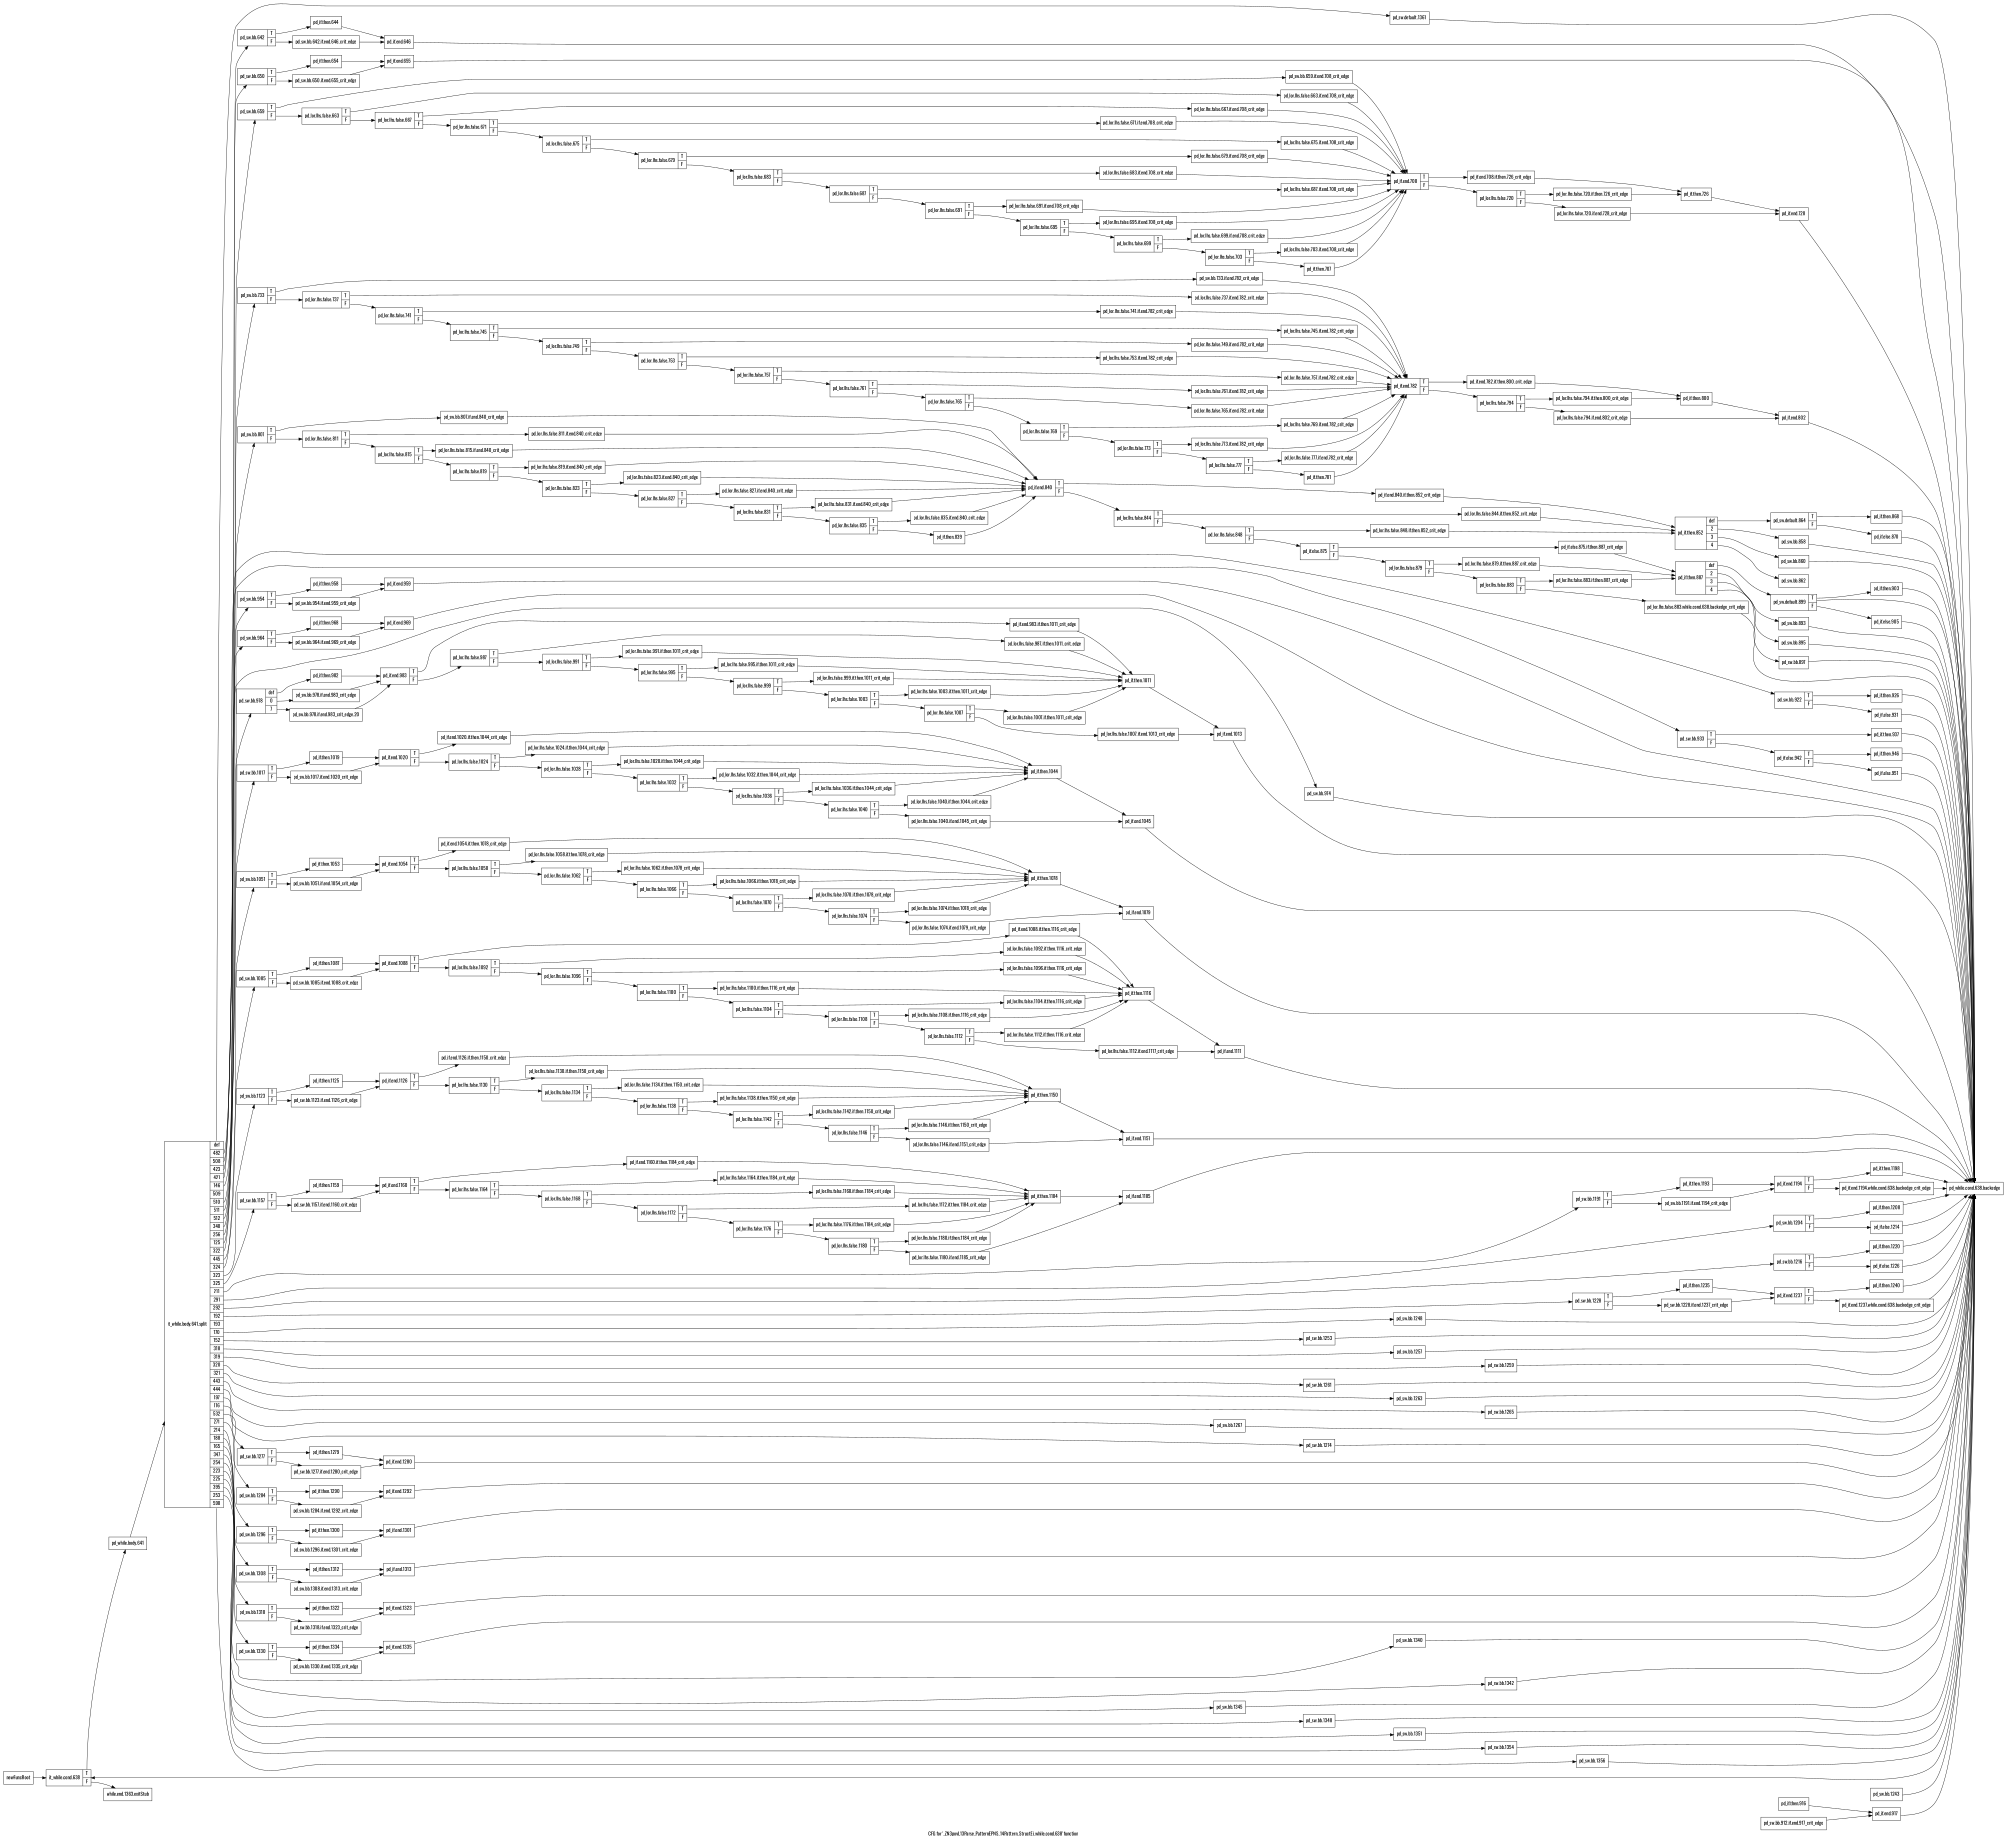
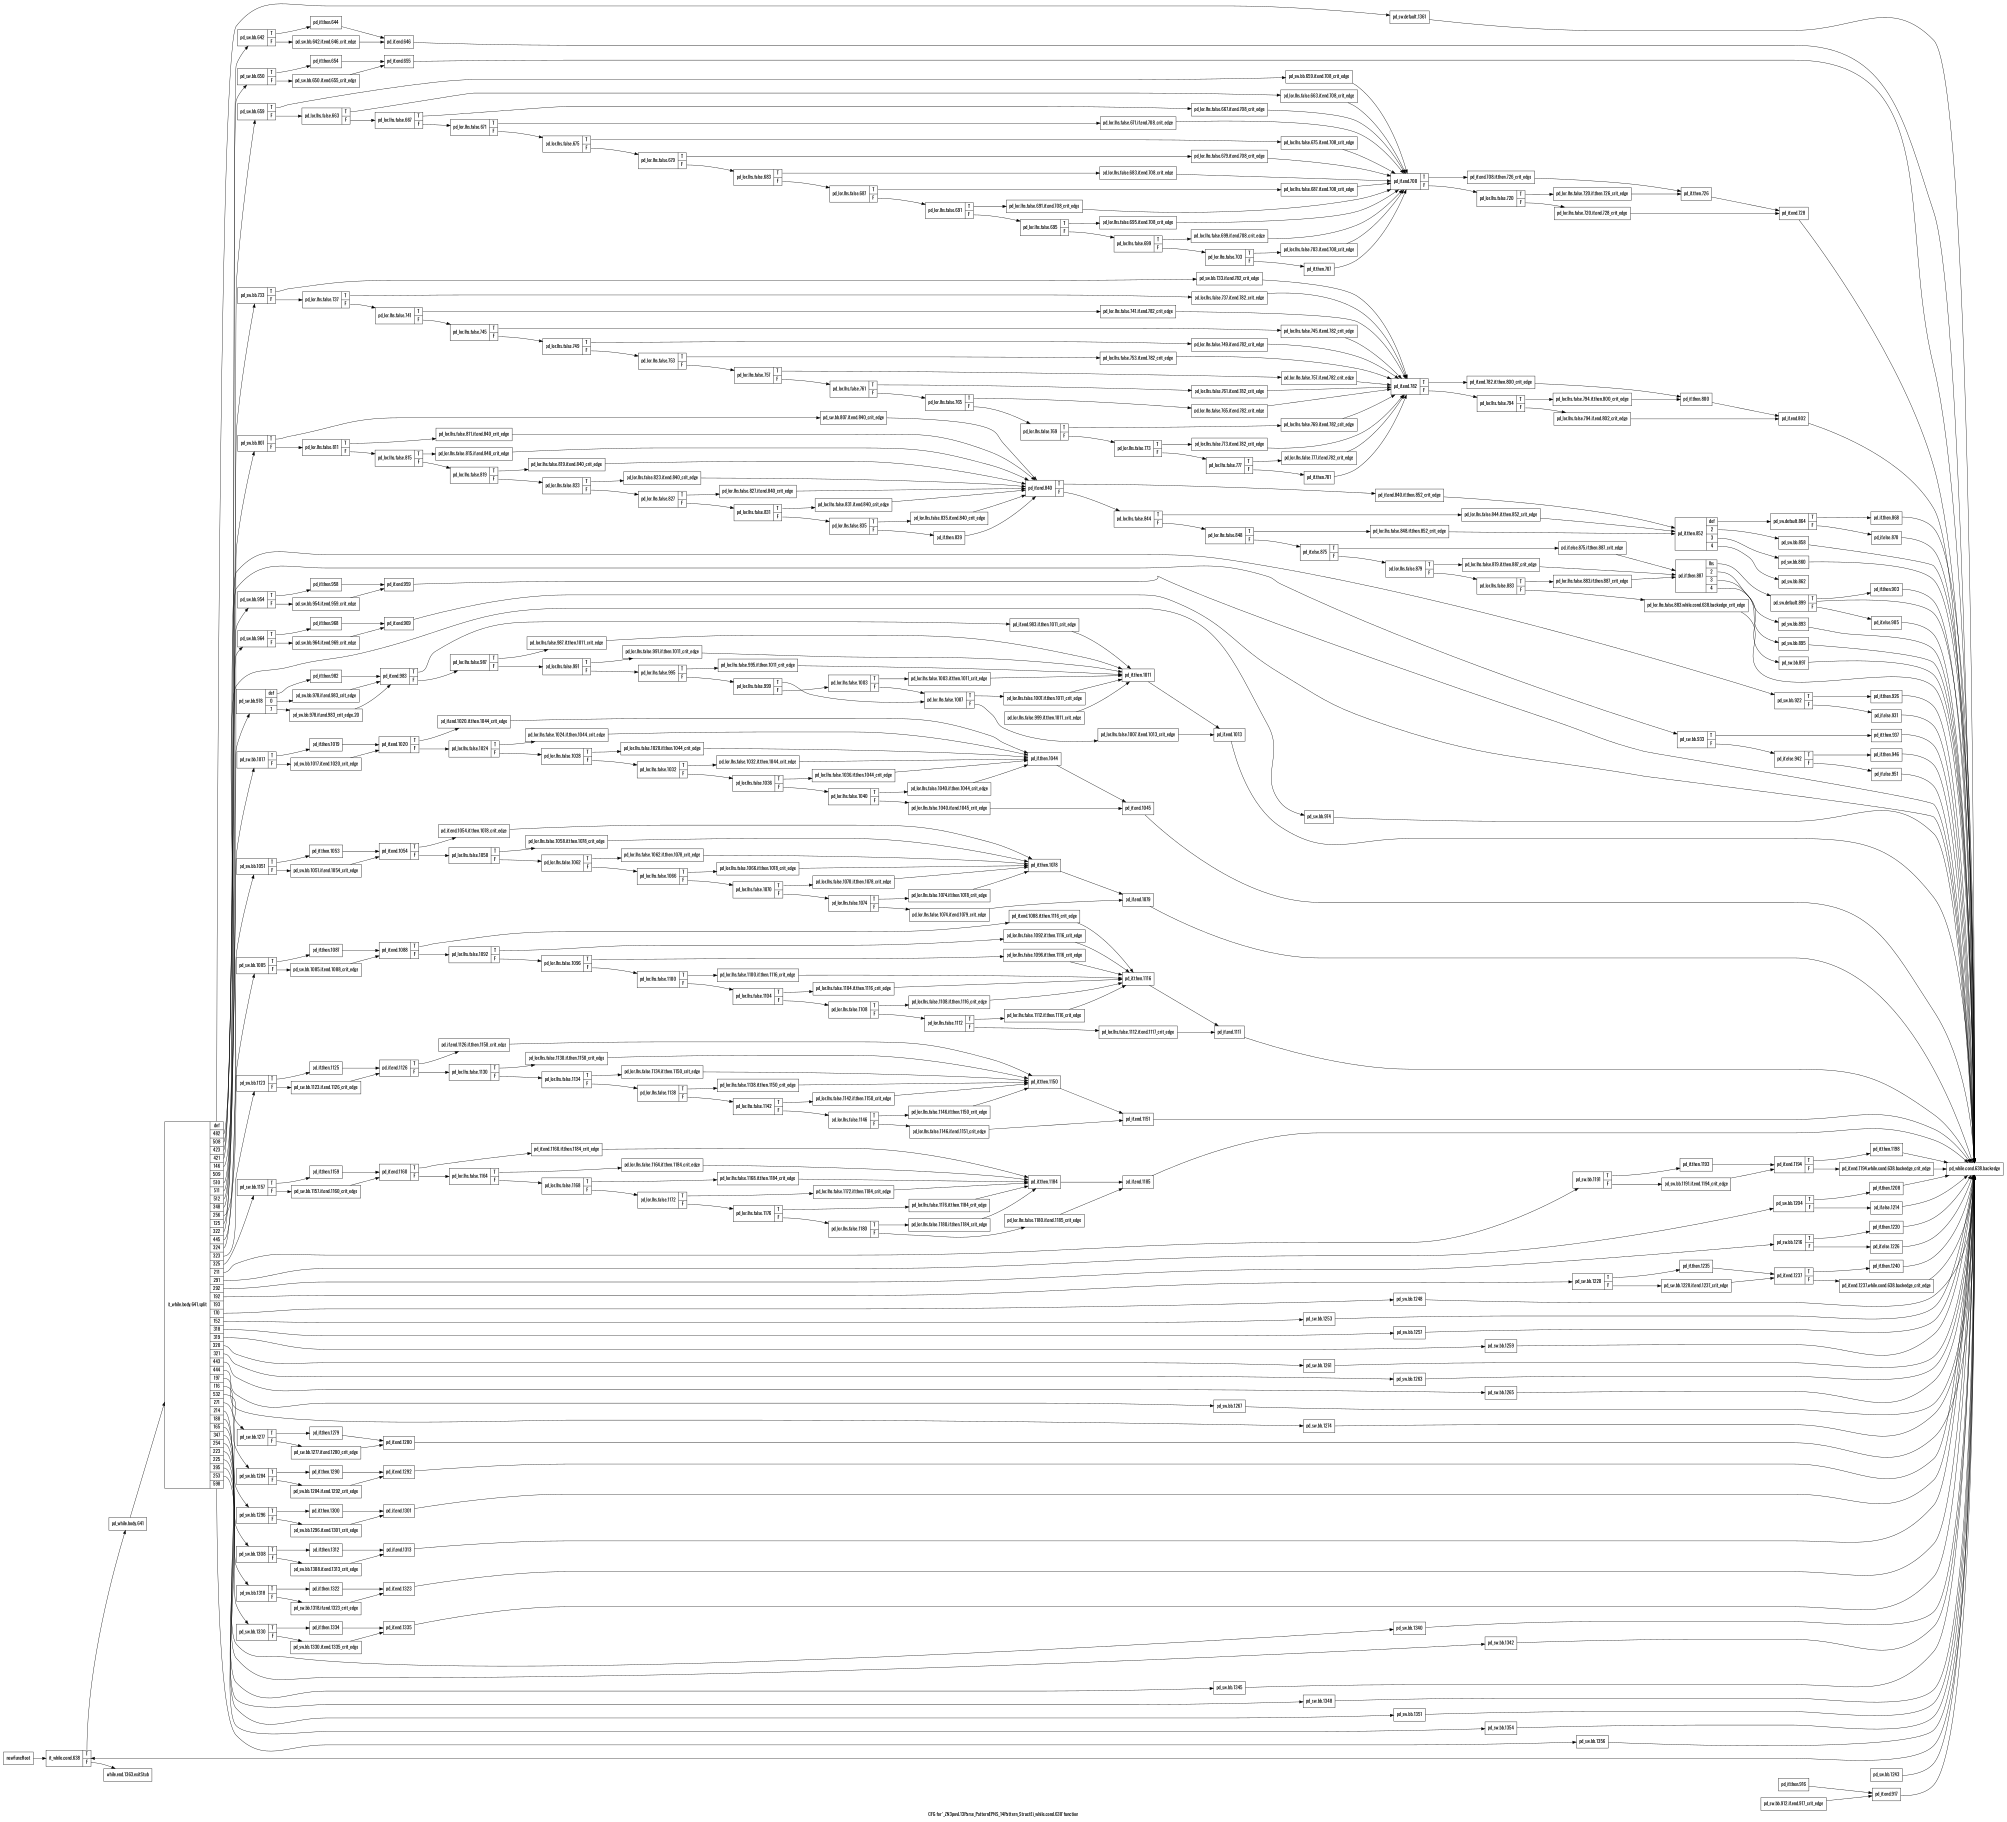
(1712, 566) -> (1712, 564)
(796, 682) -> (850, 700)
